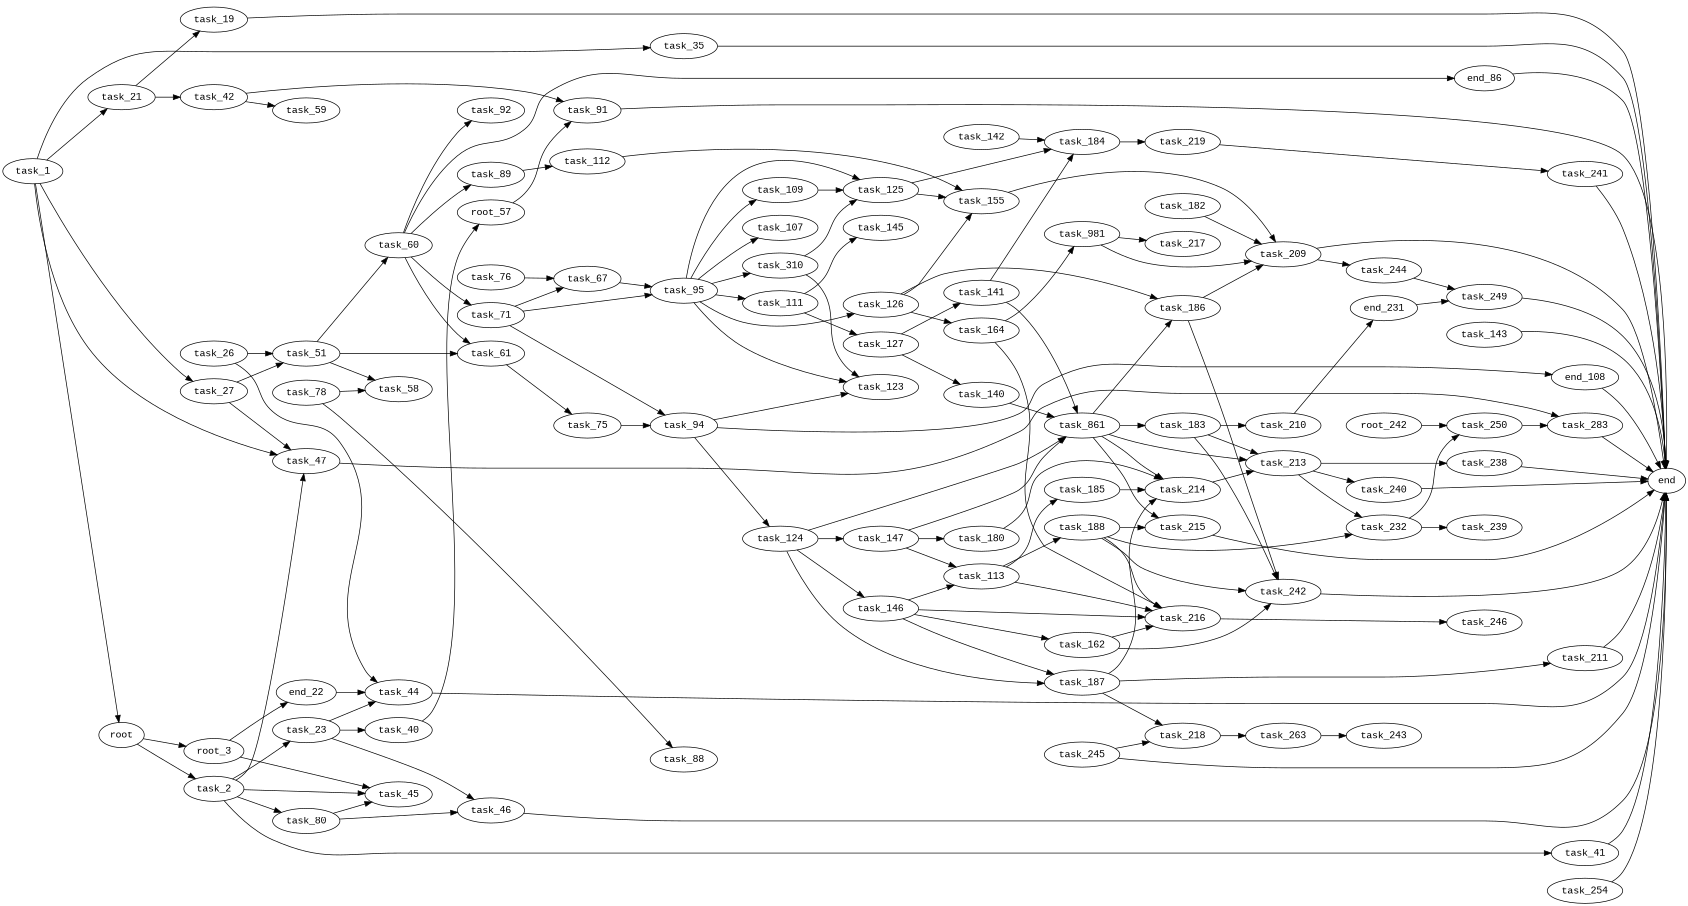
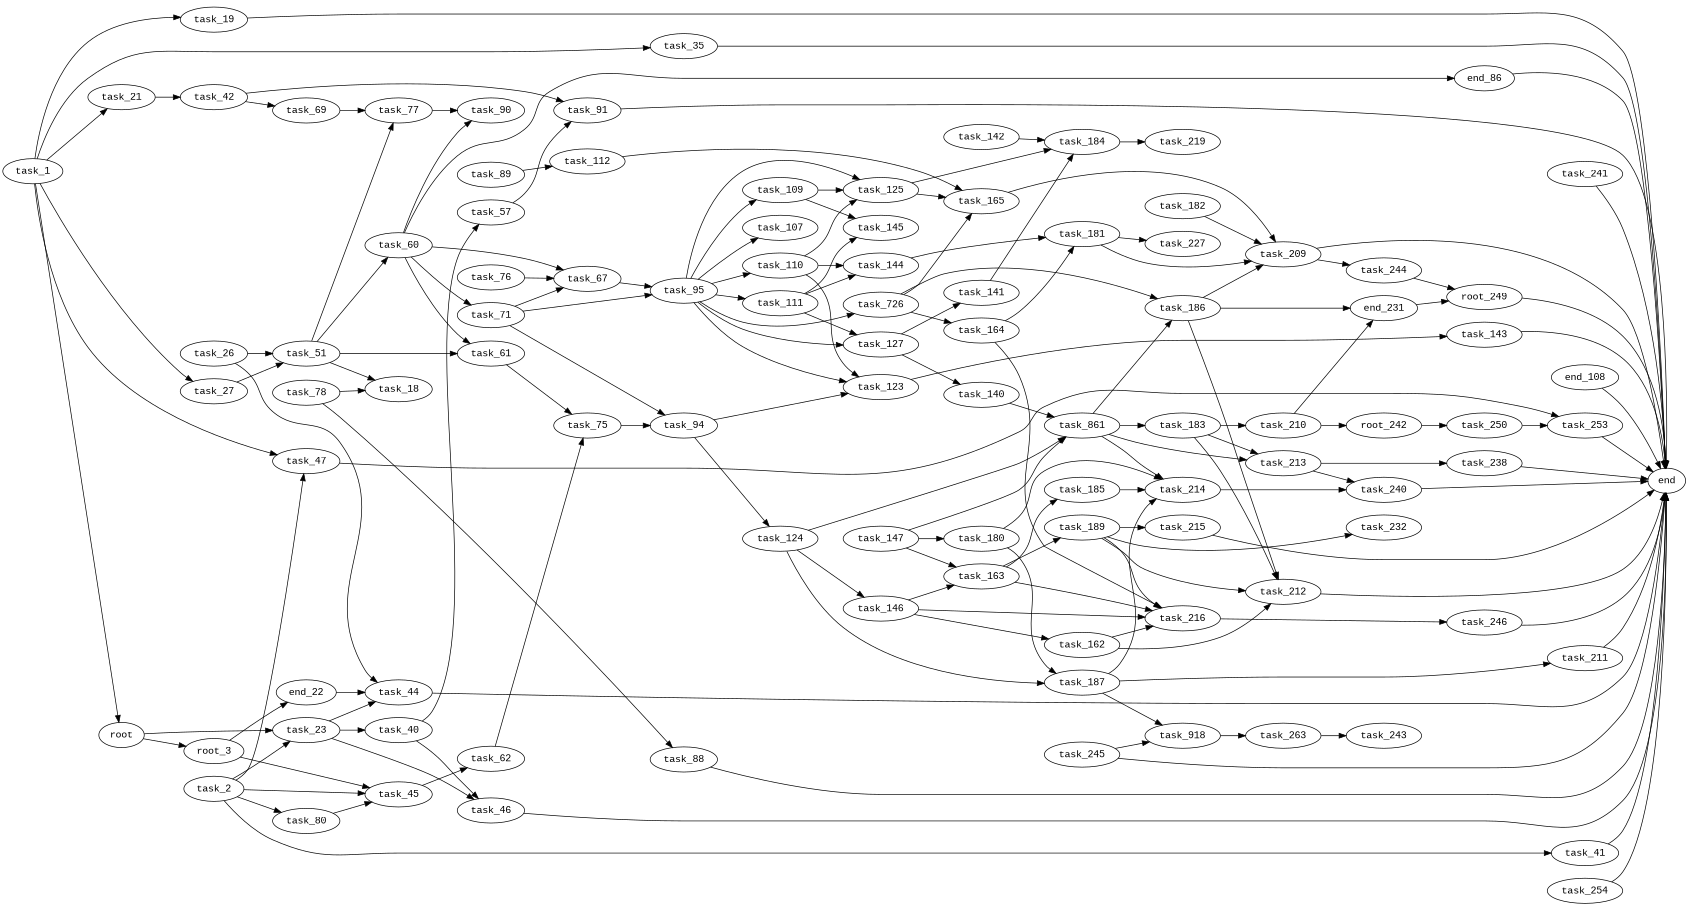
(165, 61) -> (74, 56)
(306, 110) -> (306, 110)
none -> (399, 110)
(491, 110) -> (491, 110)
(1380, 158) -> none
(981, 201) -> (981, 201)
none -> (827, 208)
(437, 210) -> (495, 253)
(491, 212) -> (491, 212)
(1082, 234) -> (1082, 234)
(1183, 244) -> (1183, 244)
(780, 266) -> (780, 266)
none -> (881, 266)
(1484, 297) -> (1484, 297)
(881, 305) -> (881, 305)
none -> (1282, 308)
none -> (763, 335)
none -> (1174, 341)
(1048, 349) -> none
(1121, 364) -> none
(399, 389) -> (399, 389)
(257, 424) -> none
none -> (1330, 426)
(1585, 426) -> (1585, 426)
(1123, 476) -> none
(1230, 477) -> (1280, 490)
(1434, 480) -> none
(1326, 495) -> none
(1082, 528) -> (1082, 528)
(1484, 528) -> none
(827, 539) -> none
(981, 576) -> (981, 576)
(1283, 592) -> (1283, 592)
none -> (1623, 597)
(974, 648) -> (1032, 607)
(1183, 736) -> (1183, 736)
none -> (491, 759)
(163, 760) -> (205, 732)
none -> (1306, 794)
(395, 816) -> (446, 766)
